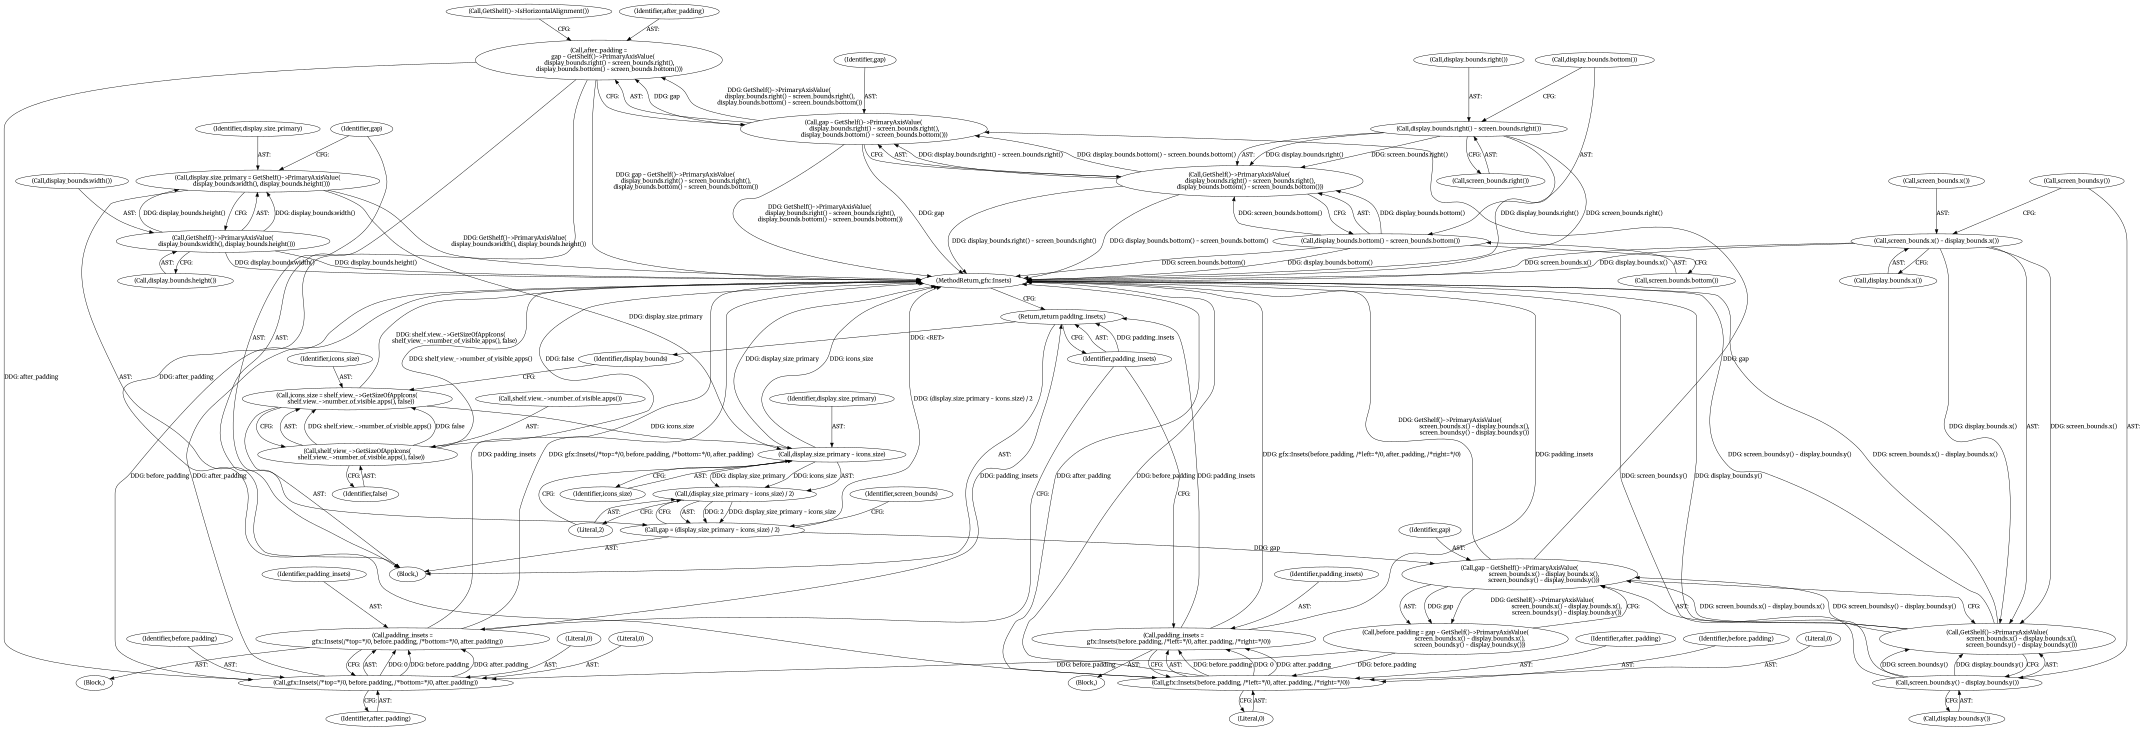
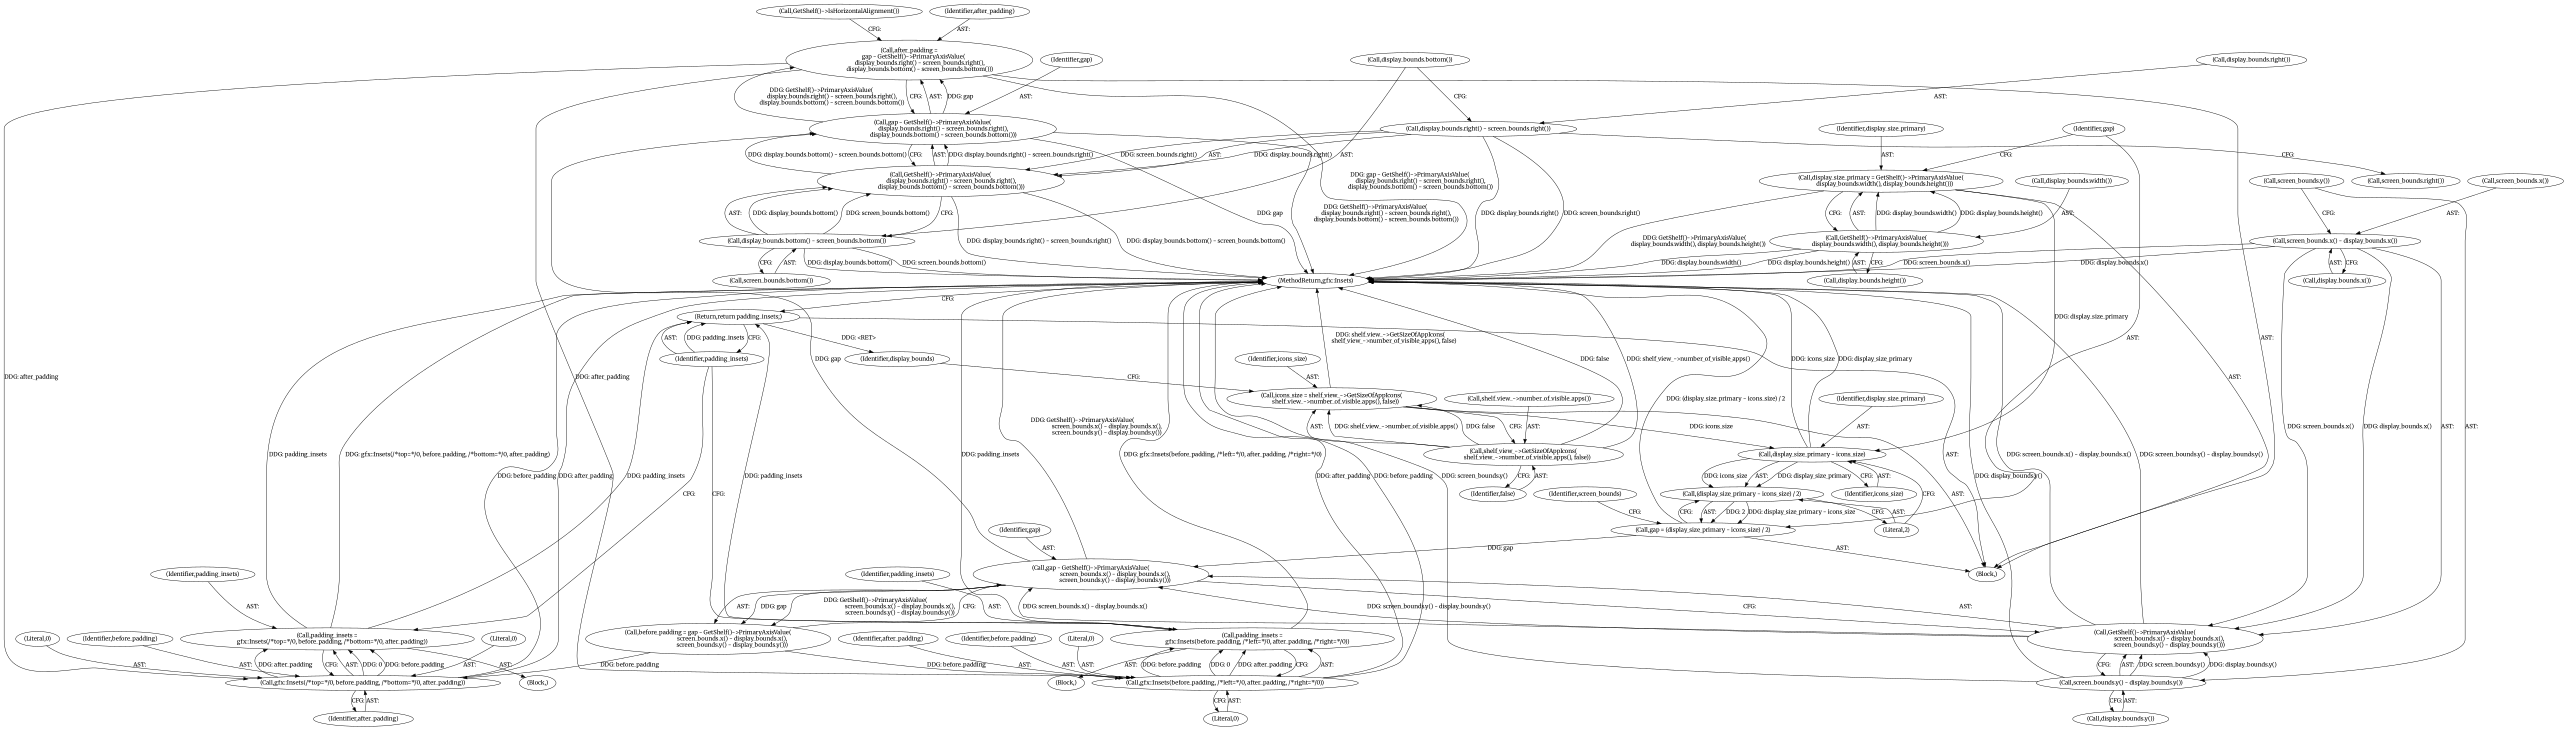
(1484, 156) -> none
